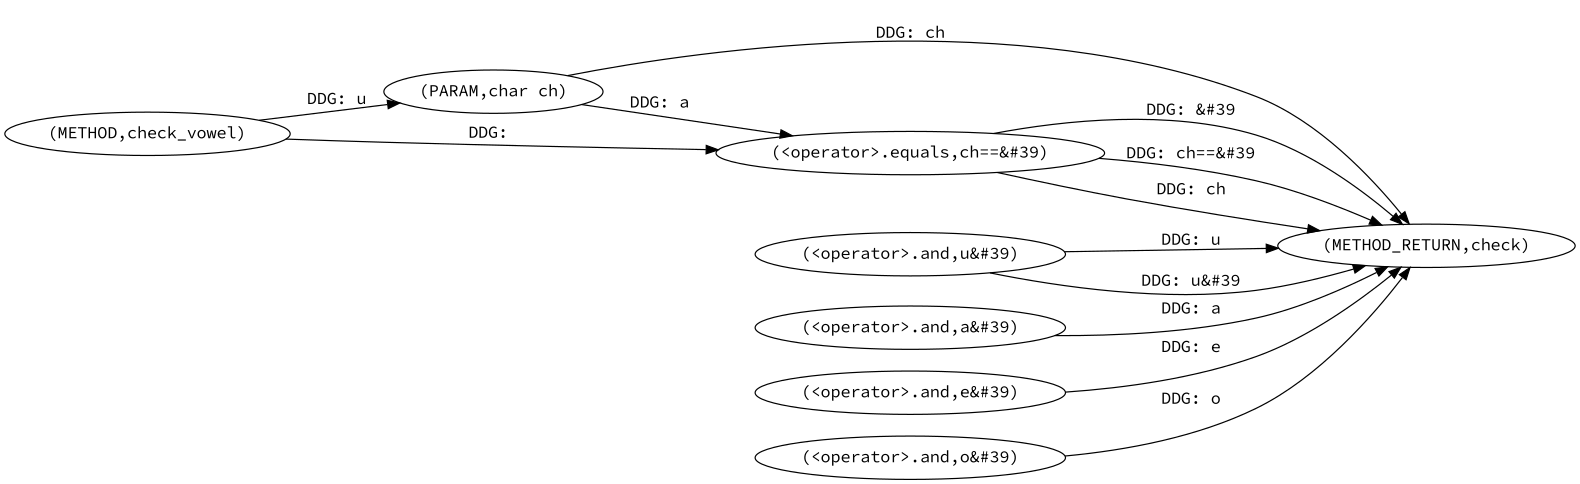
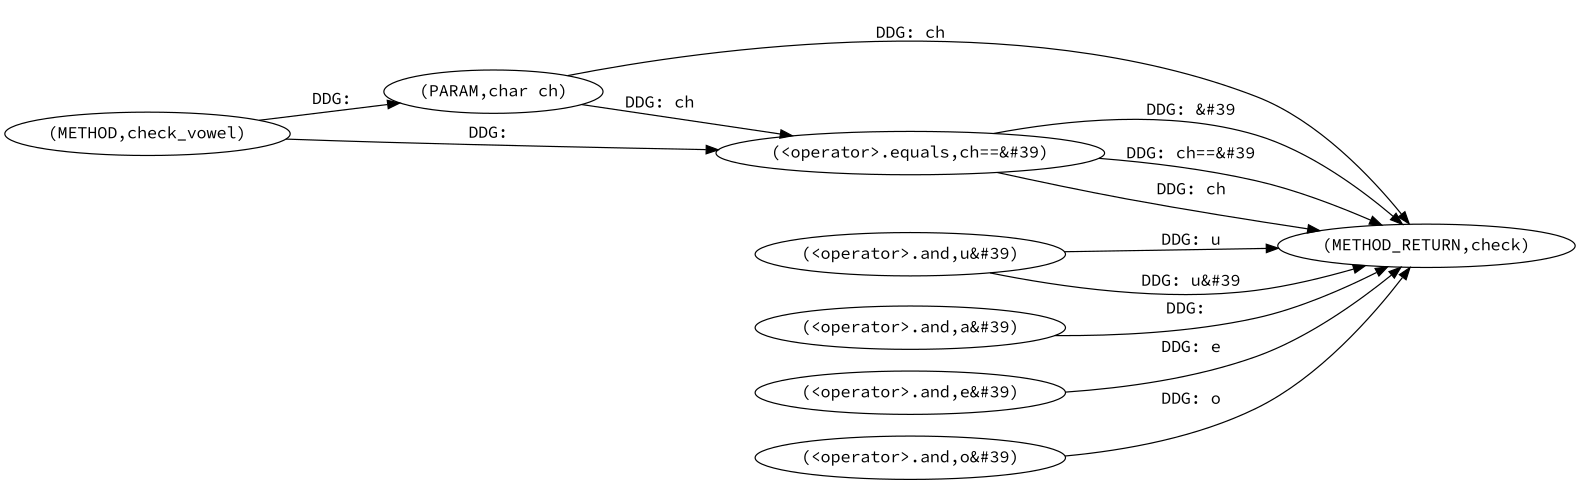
(337, 100) -> (337, 100)
(660, 103) -> (660, 103)
(1191, 309) -> (1191, 309)
